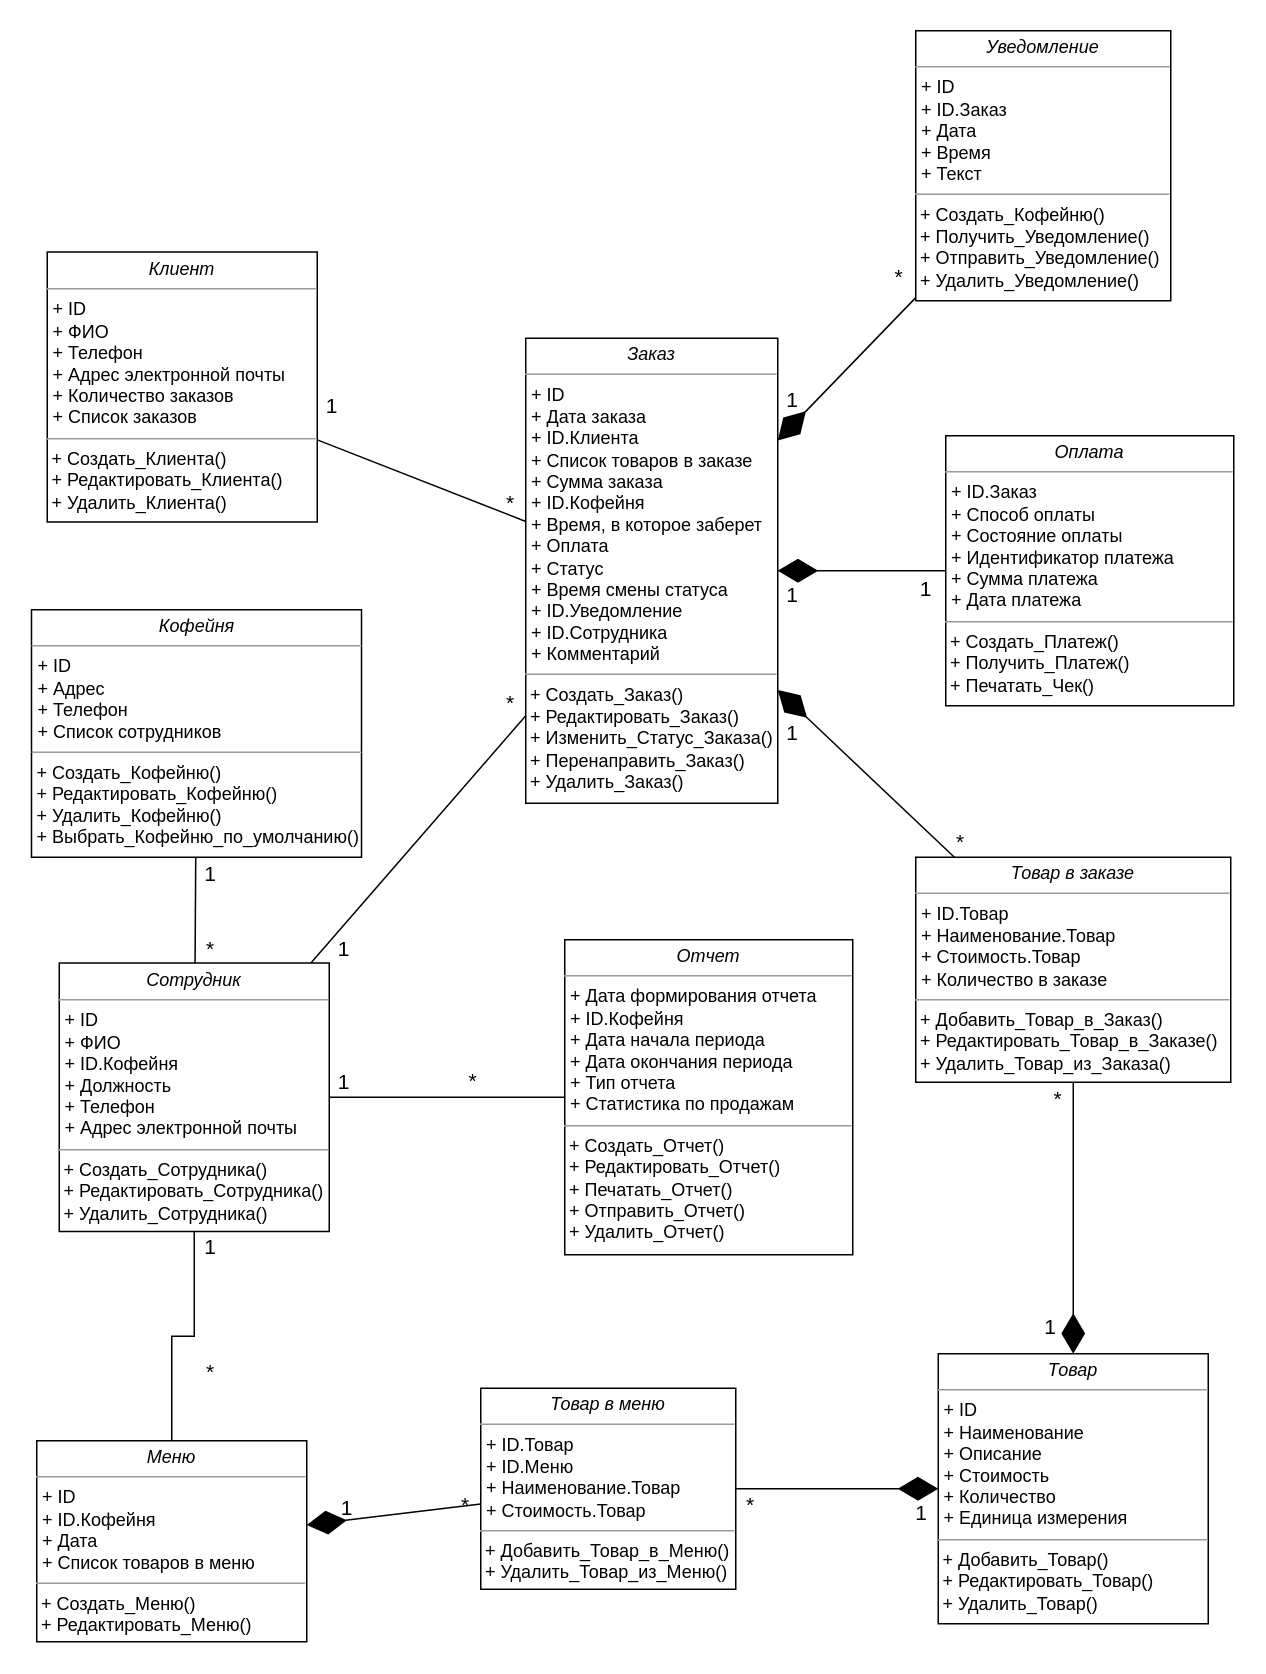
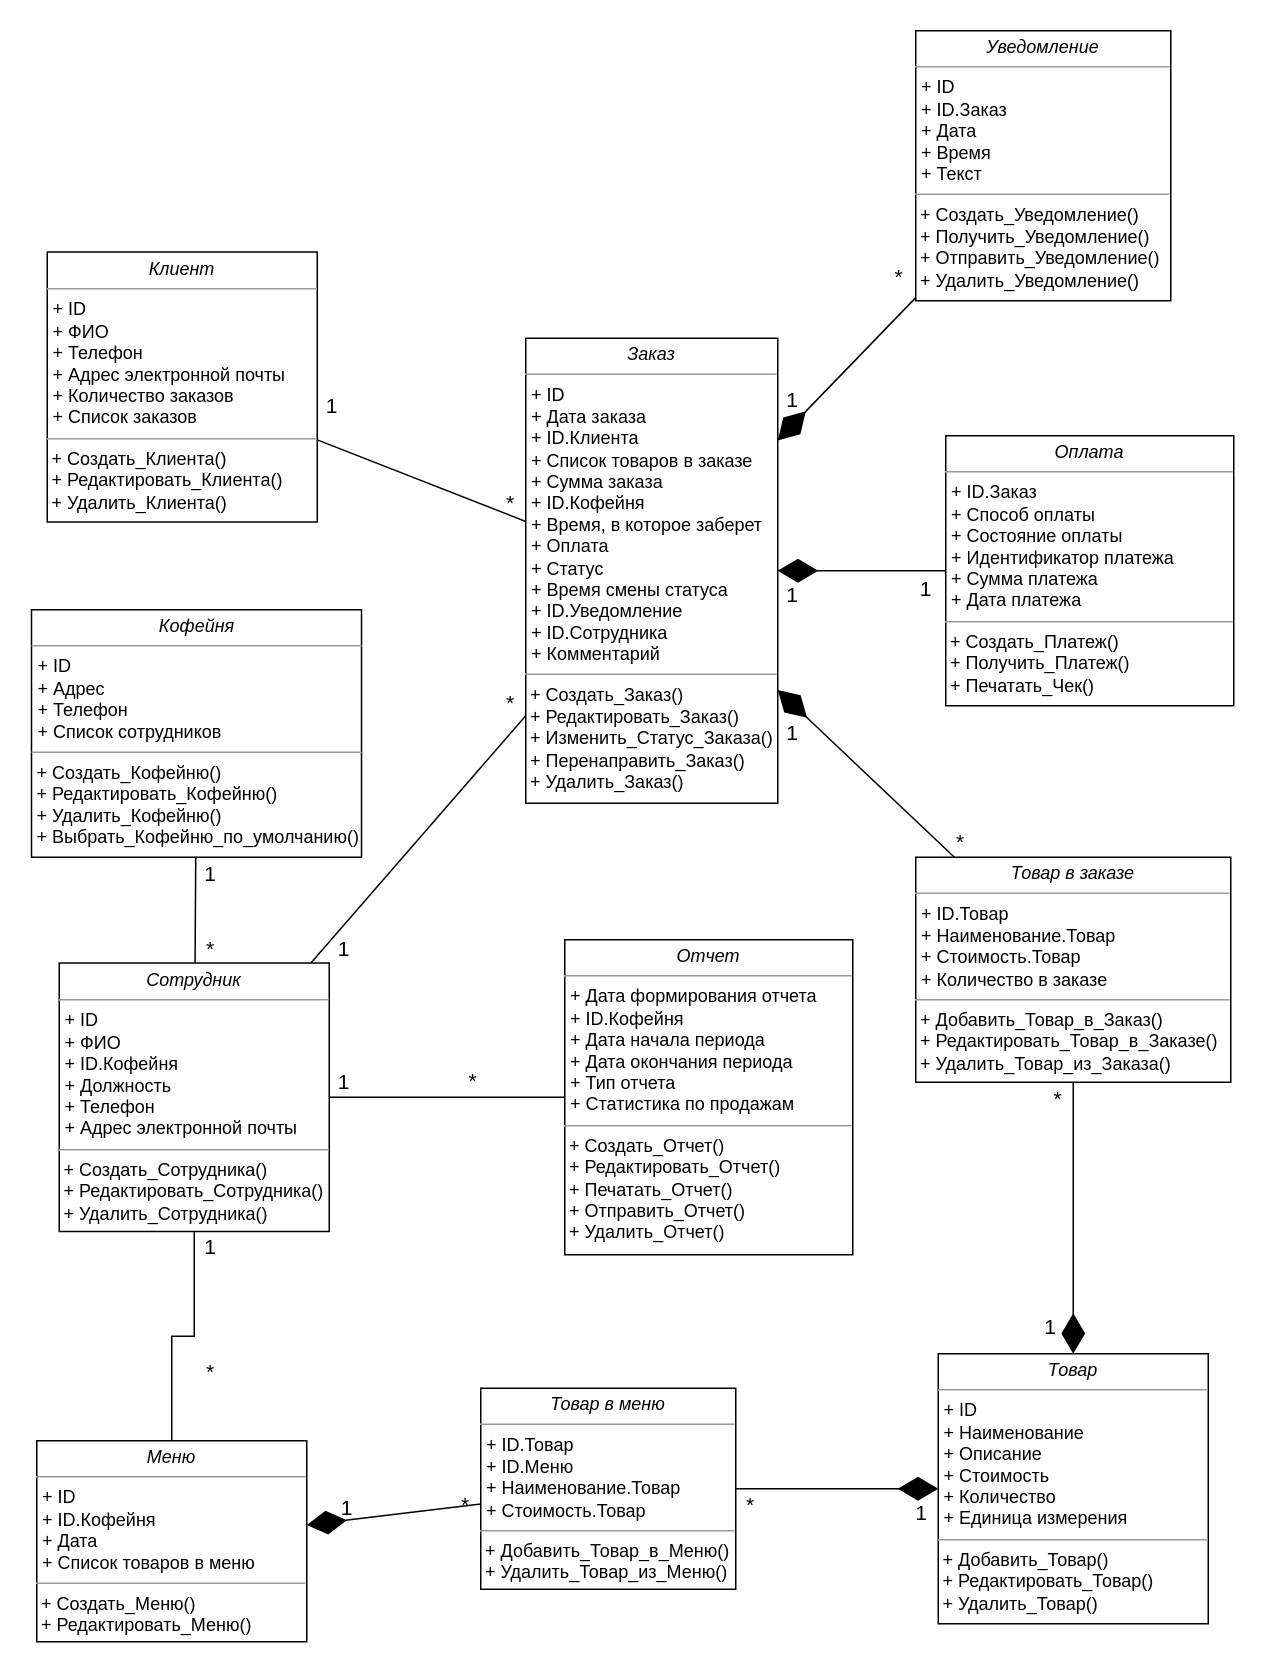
(1039, 139) -> (1039, 139)
